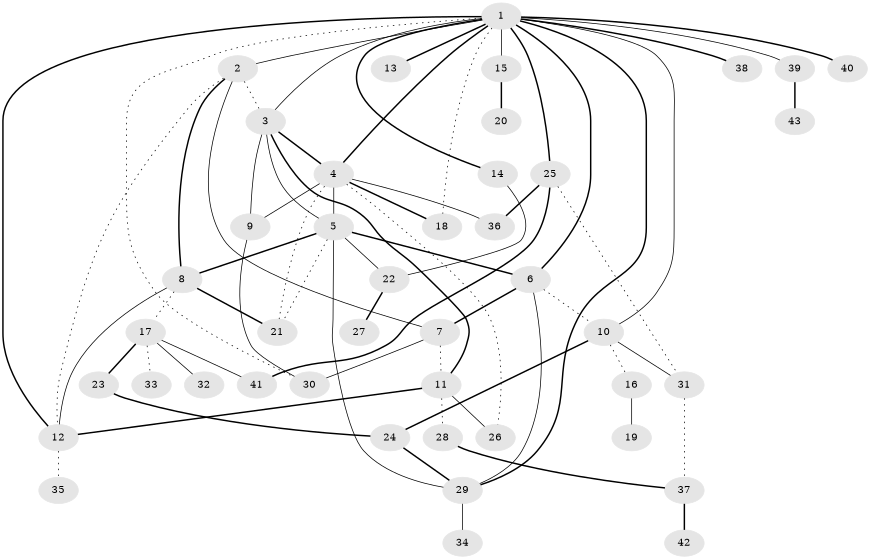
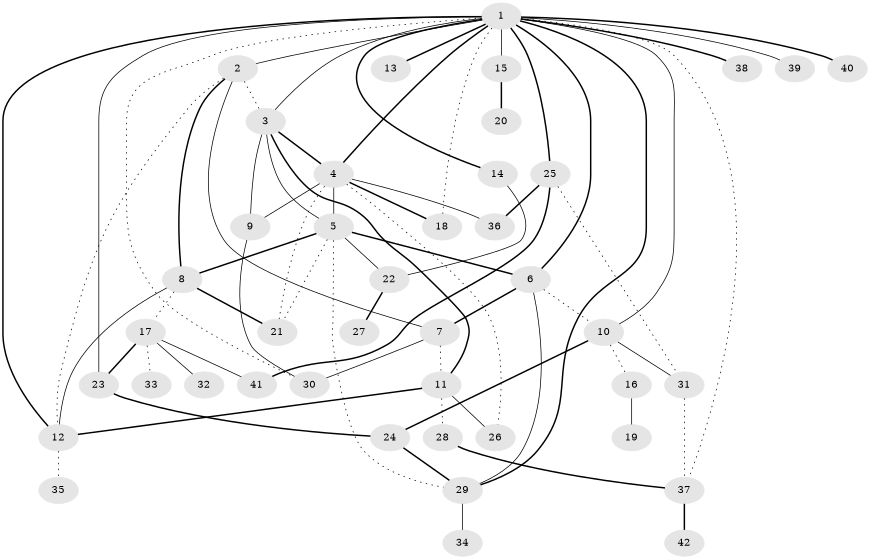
none -> (147, 54)
(795, 122) -> none
none -> (731, 183)
(342, 392) -> (342, 392)
